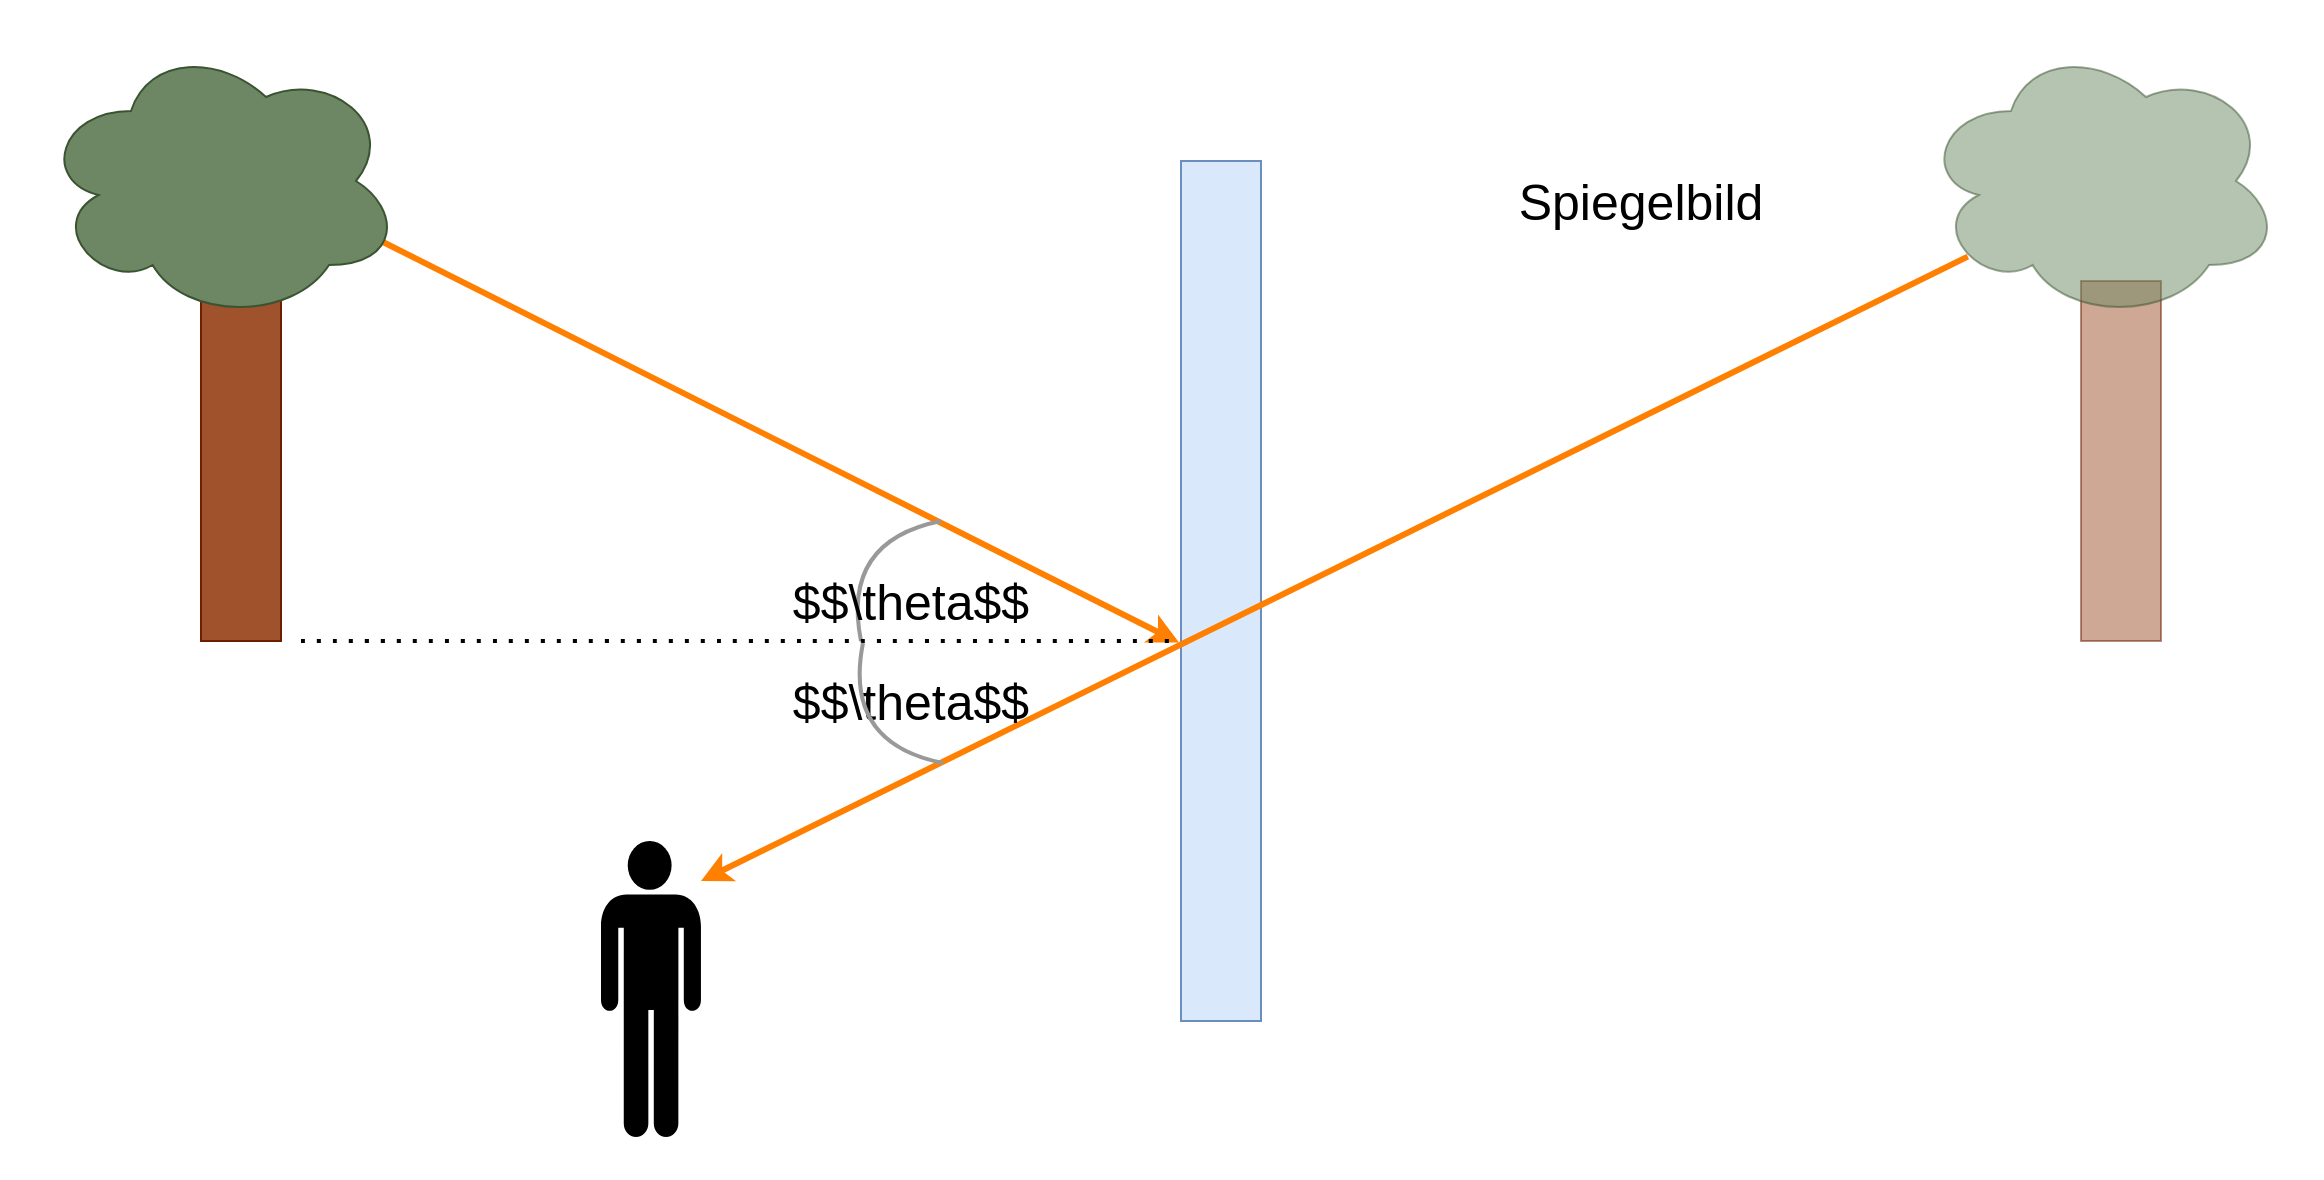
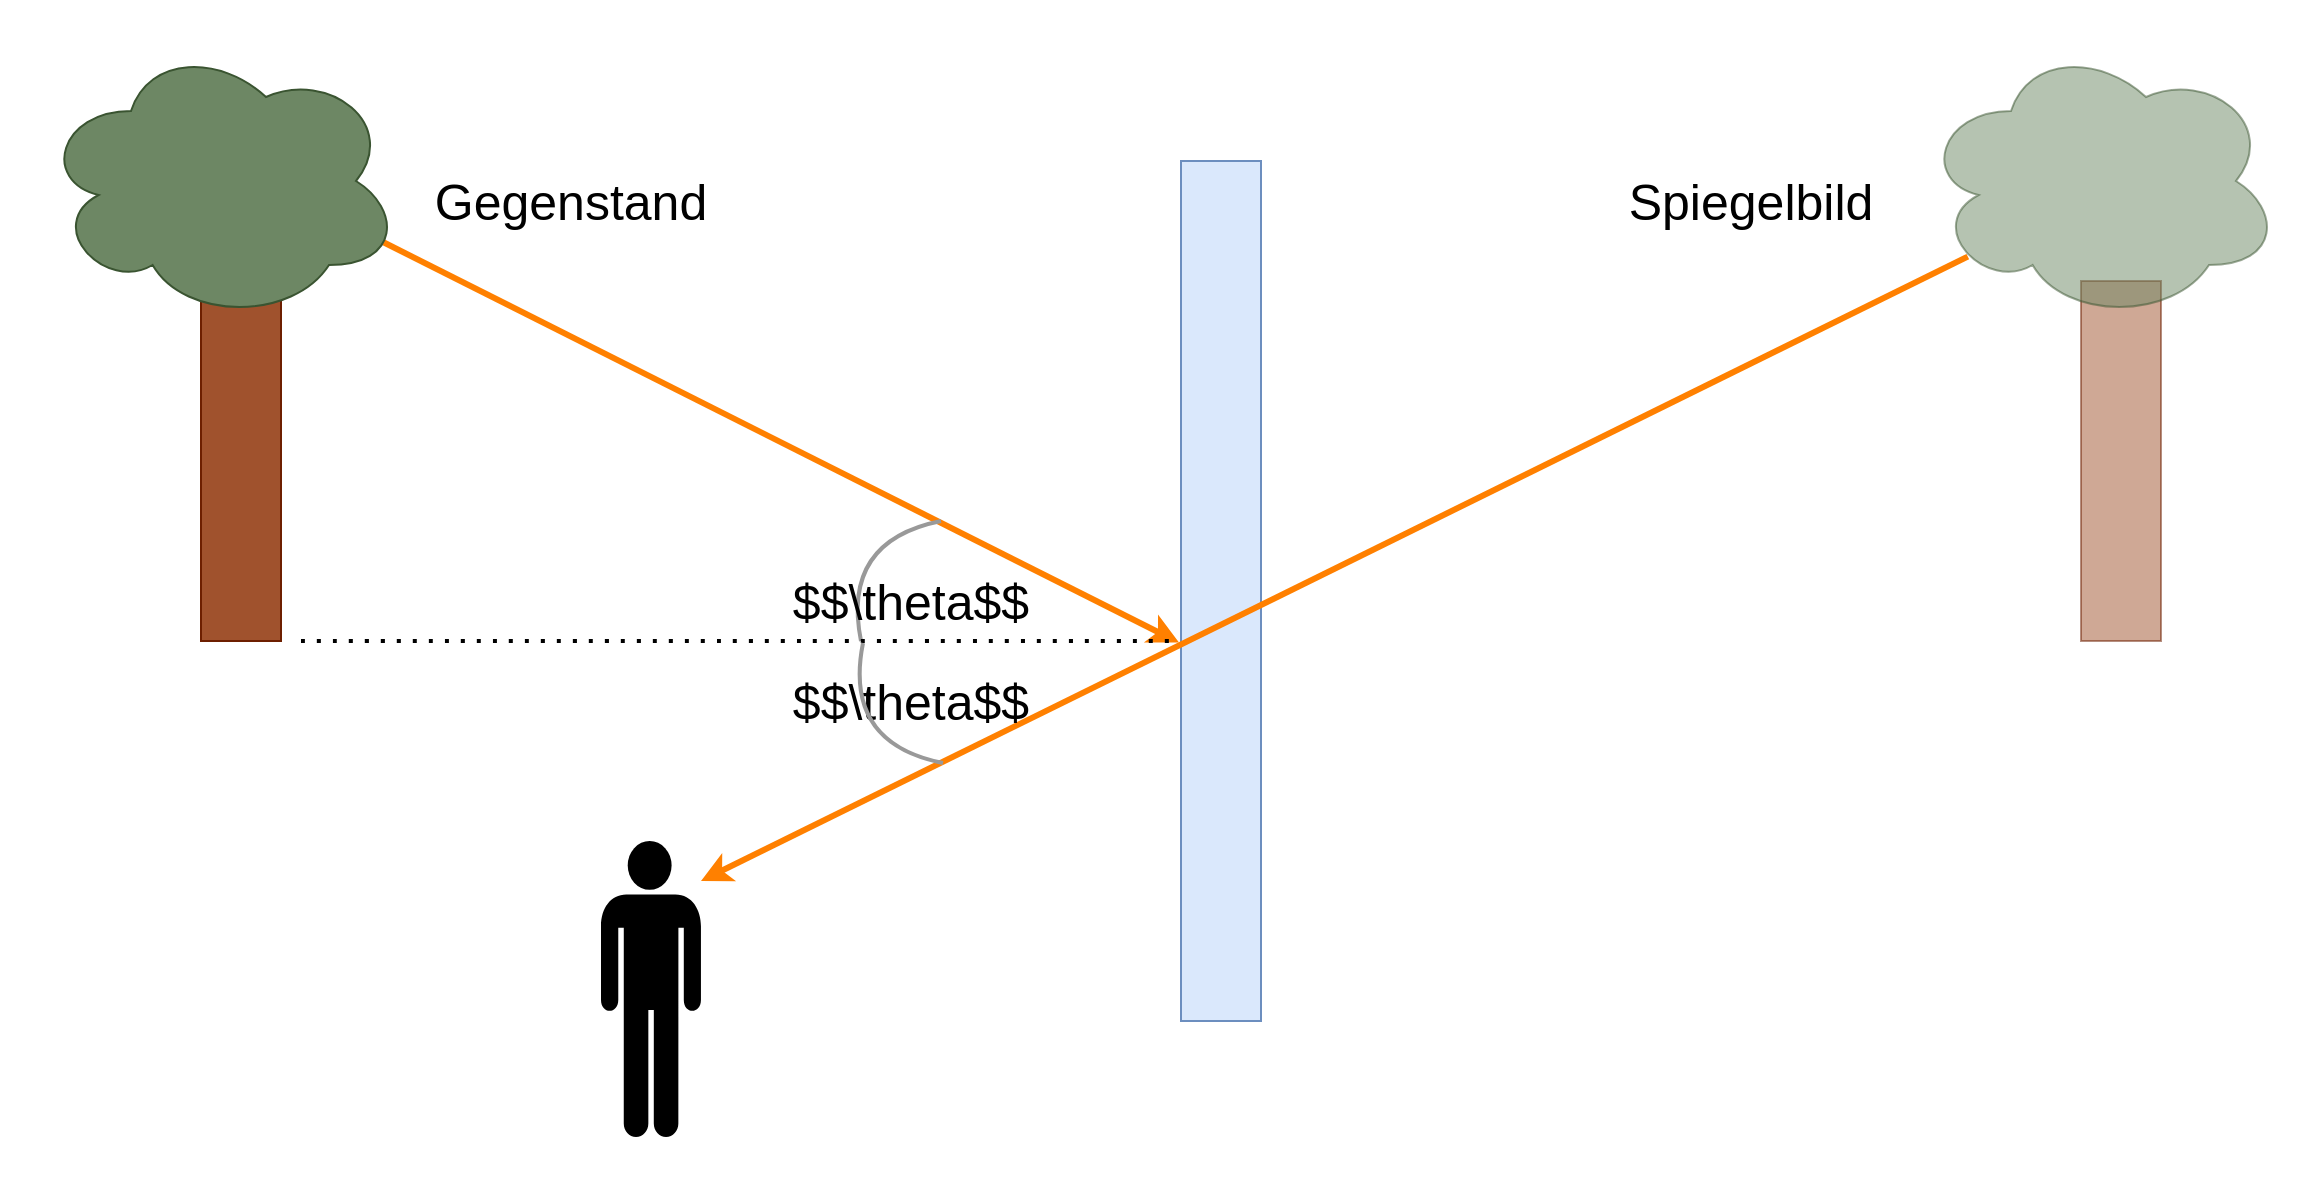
none -> (571, 201)
(1641, 201) -> (1751, 201)
